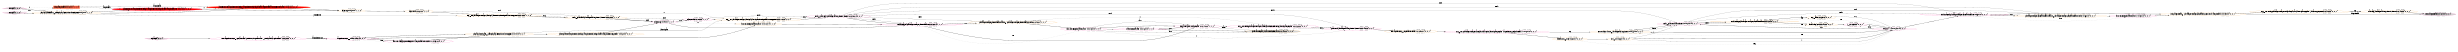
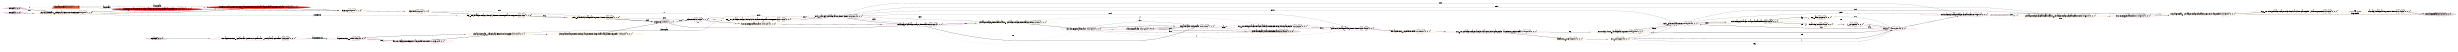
none -> (1163, 28)
(563, 38) -> (723, 22)
